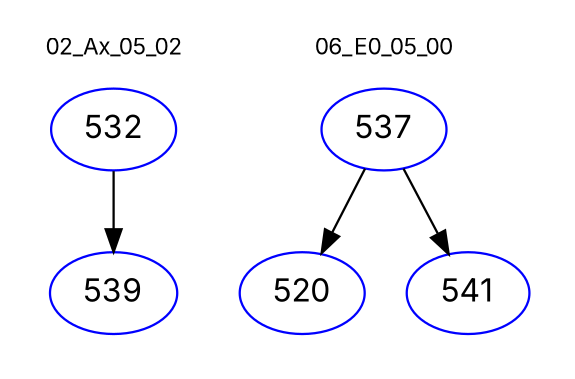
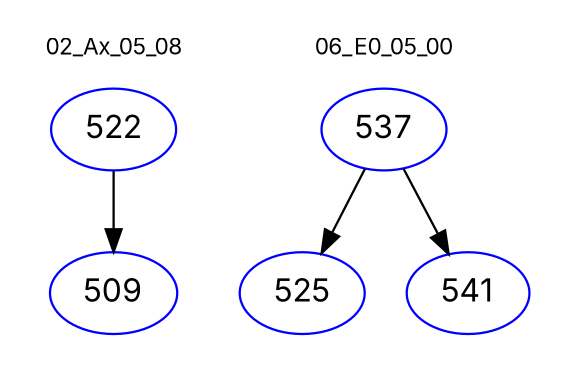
(115, 49) -> (115, 49)
(114, 130) -> (114, 130)
(114, 293) -> (114, 293)
(302, 293) -> (302, 293)
